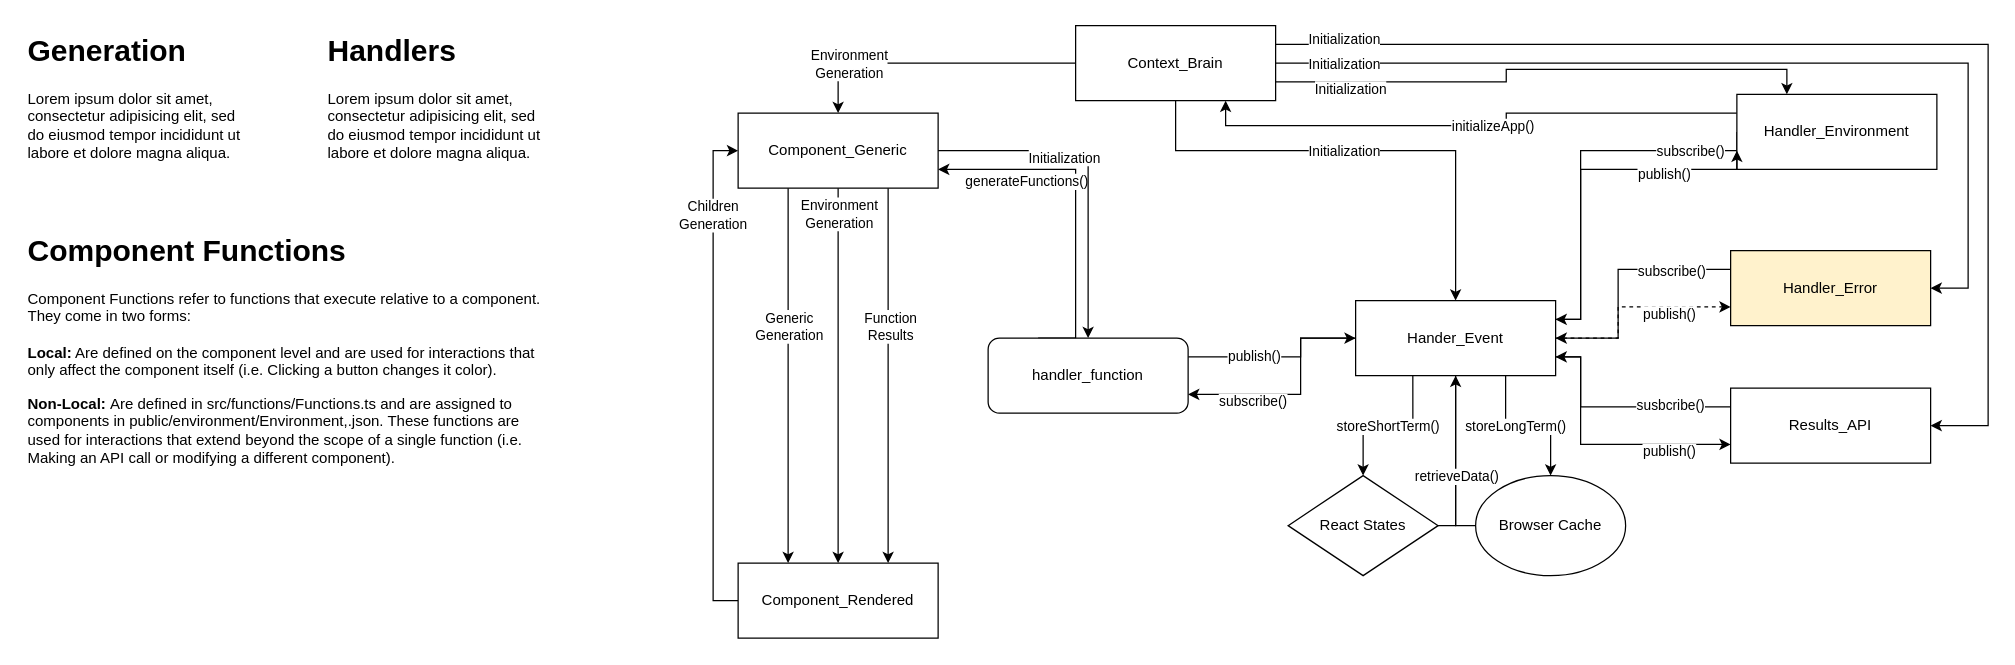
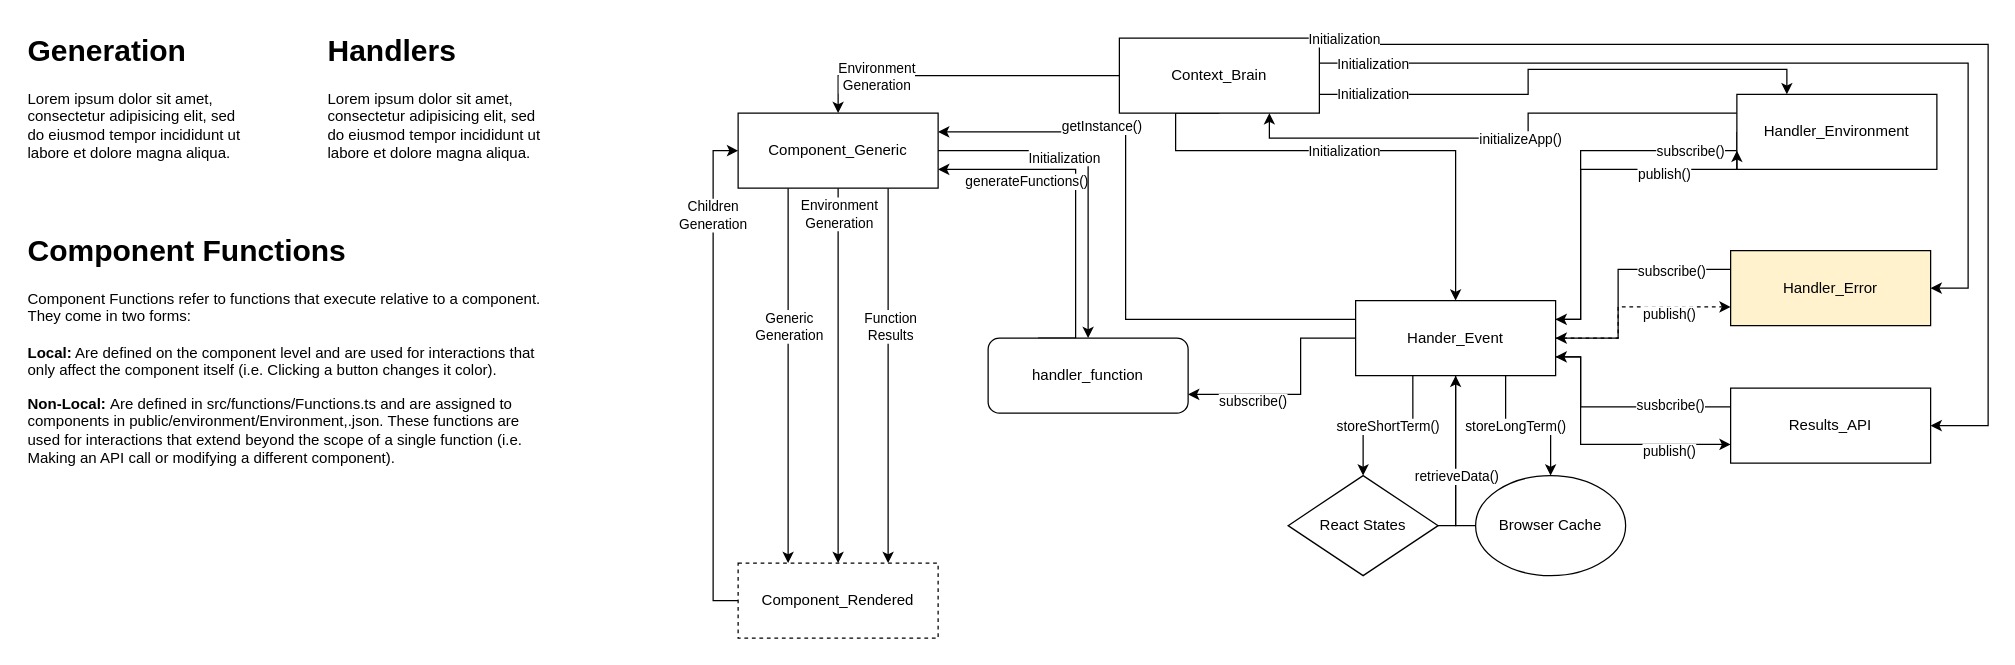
(1176, 63) -> (1219, 76)
none -> (1126, 251)
(1242, 357) -> none
(838, 601) -> (838, 601)
